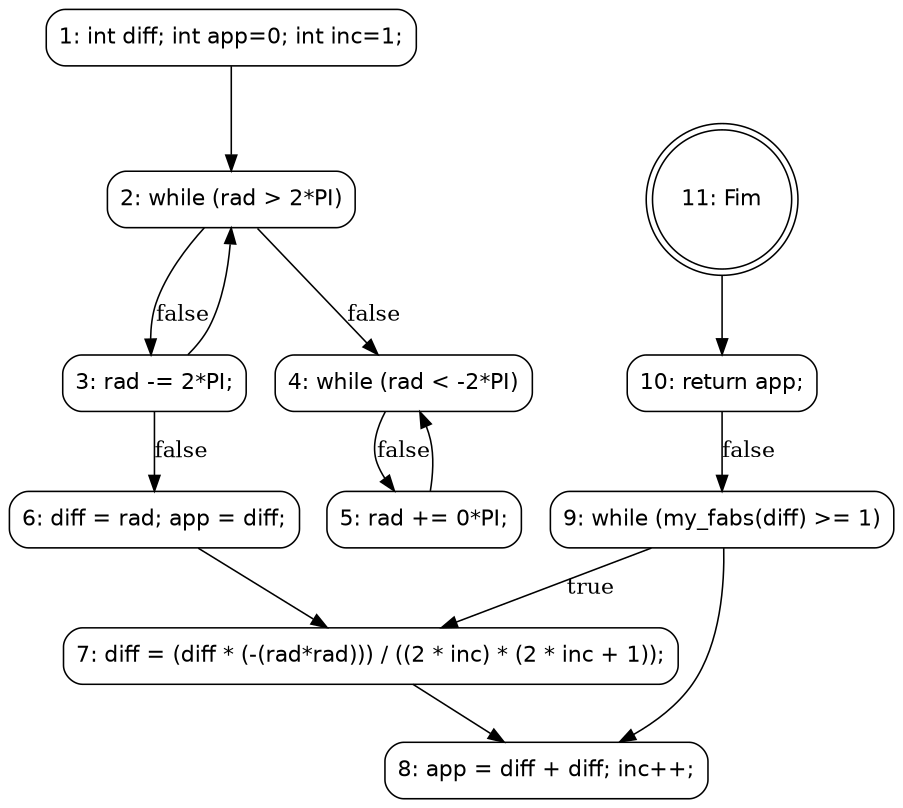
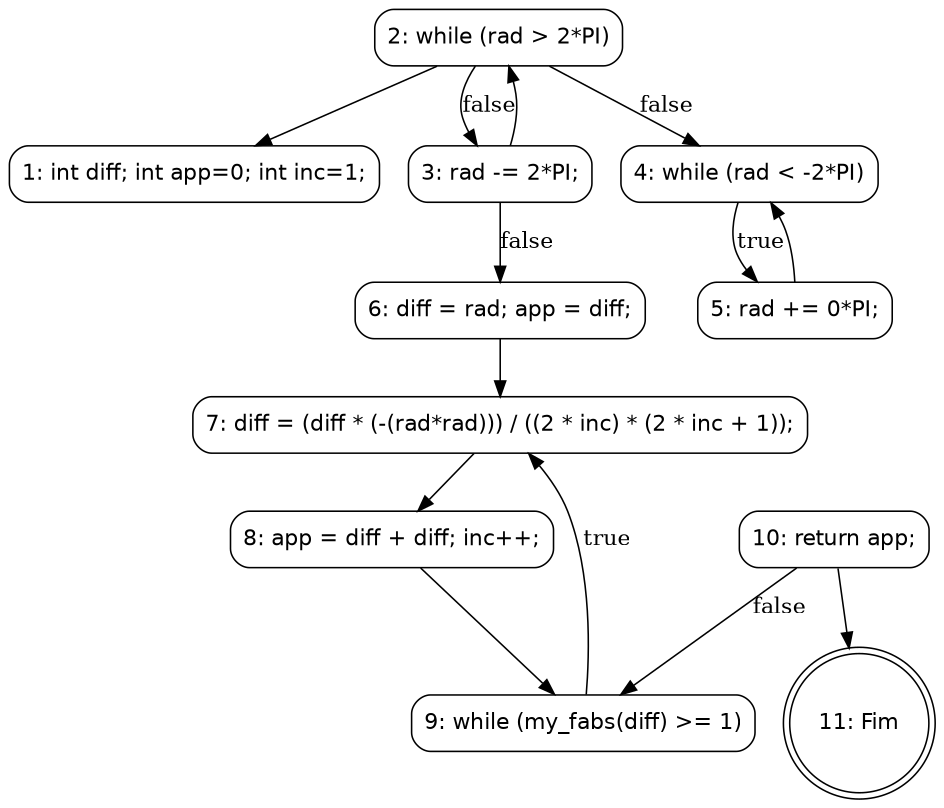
(231, 110) -> (354, 103)
(722, 307) -> (842, 600)
(404, 451) -> (761, 242)
(707, 656) -> (482, 626)
